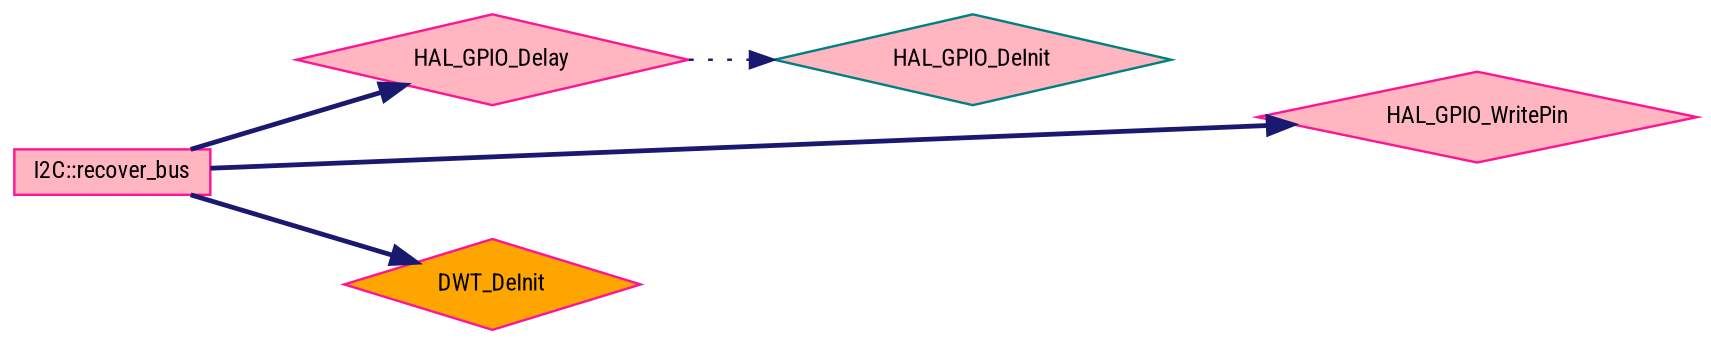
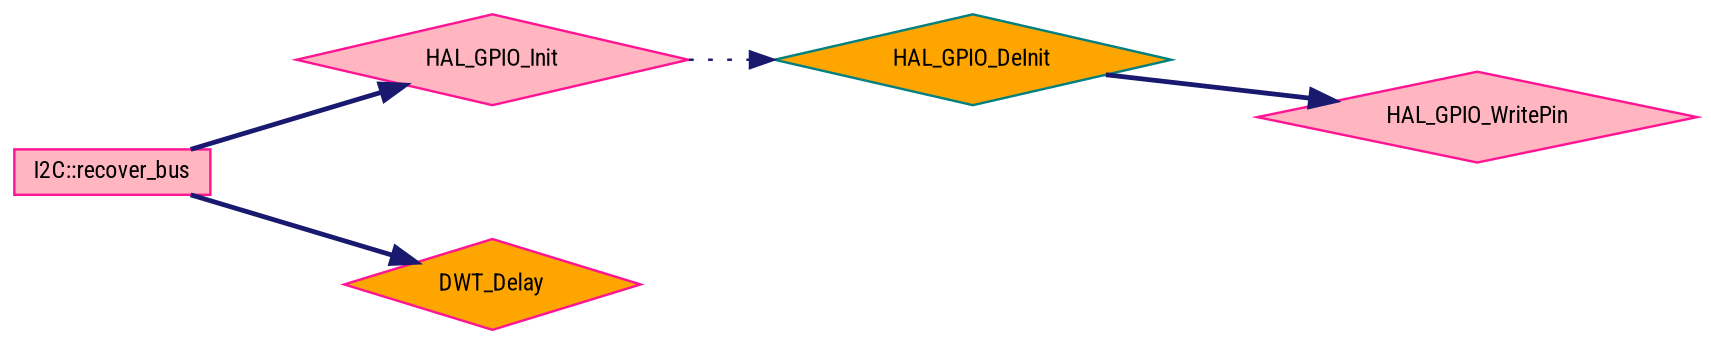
(492, 60) -> (492, 60)
(973, 60) -> (973, 60)
(739, 147) -> (1208, 86)
(492, 284) -> (492, 284)
